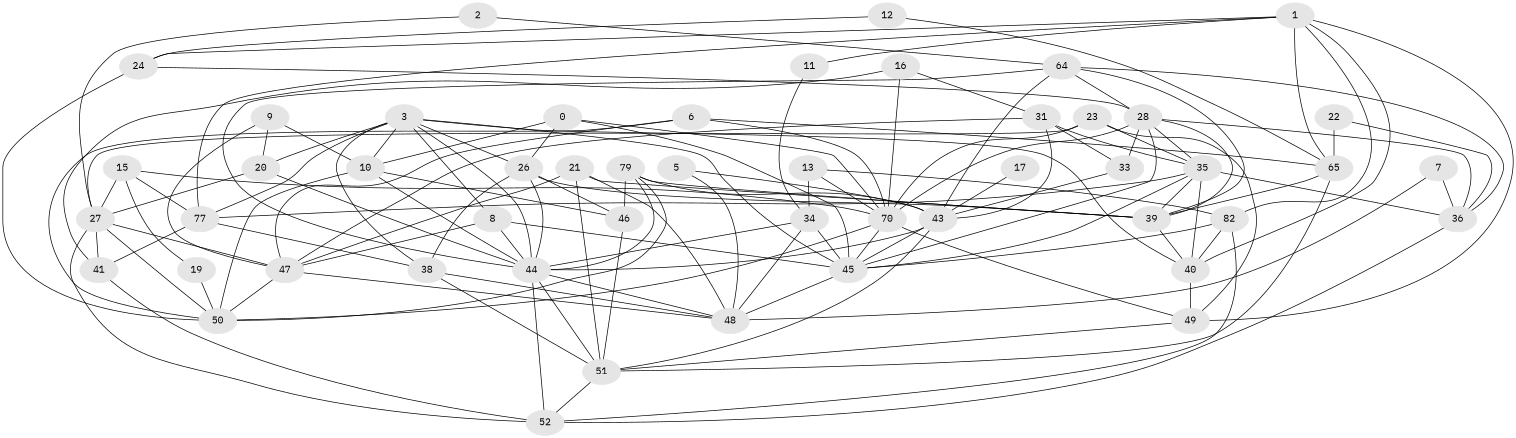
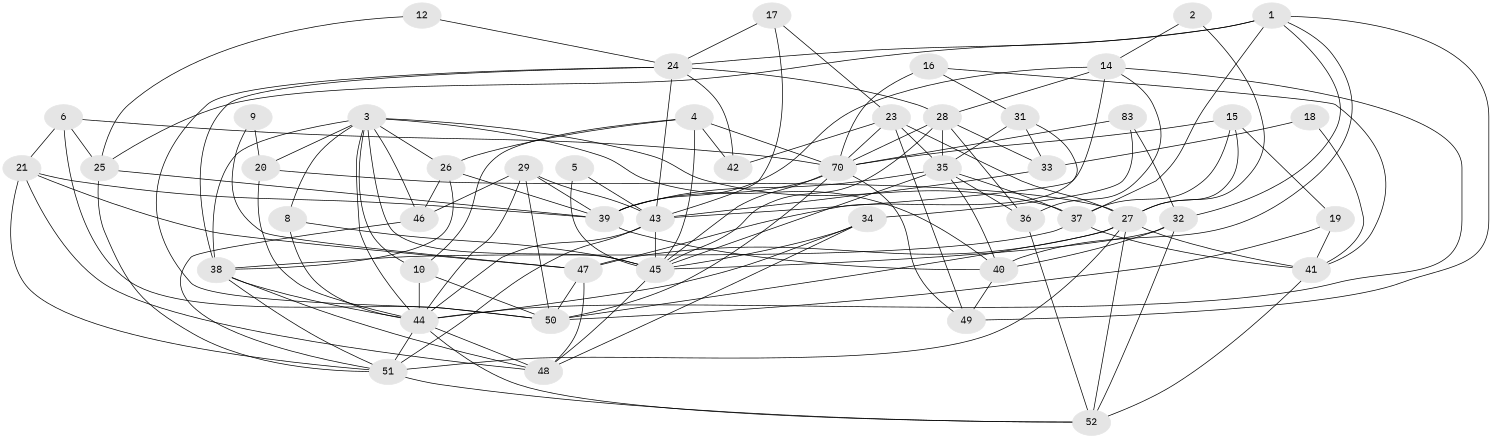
none -> (723, 41)
(809, 66) -> none
(1062, 66) -> (1106, 66)
none -> (834, 68)
none -> (219, 115)
(563, 117) -> (694, 117)
none -> (1310, 117)
(1334, 117) -> none
(315, 141) -> none
(446, 156) -> (43, 143)
(626, 168) -> (524, 168)
none -> (733, 168)
(808, 168) -> (1128, 117)
(1334, 168) -> (100, 168)
(1439, 168) -> none
(1232, 169) -> (721, 193)
(495, 194) -> (396, 167)
(1023, 201) -> (664, 143)
(543, 218) -> (294, 296)
(200, 219) -> (1077, 219)
(1229, 219) -> (1178, 219)
(734, 226) -> (582, 236)
(402, 242) -> none
none -> (1323, 244)
(896, 346) -> (783, 358)
